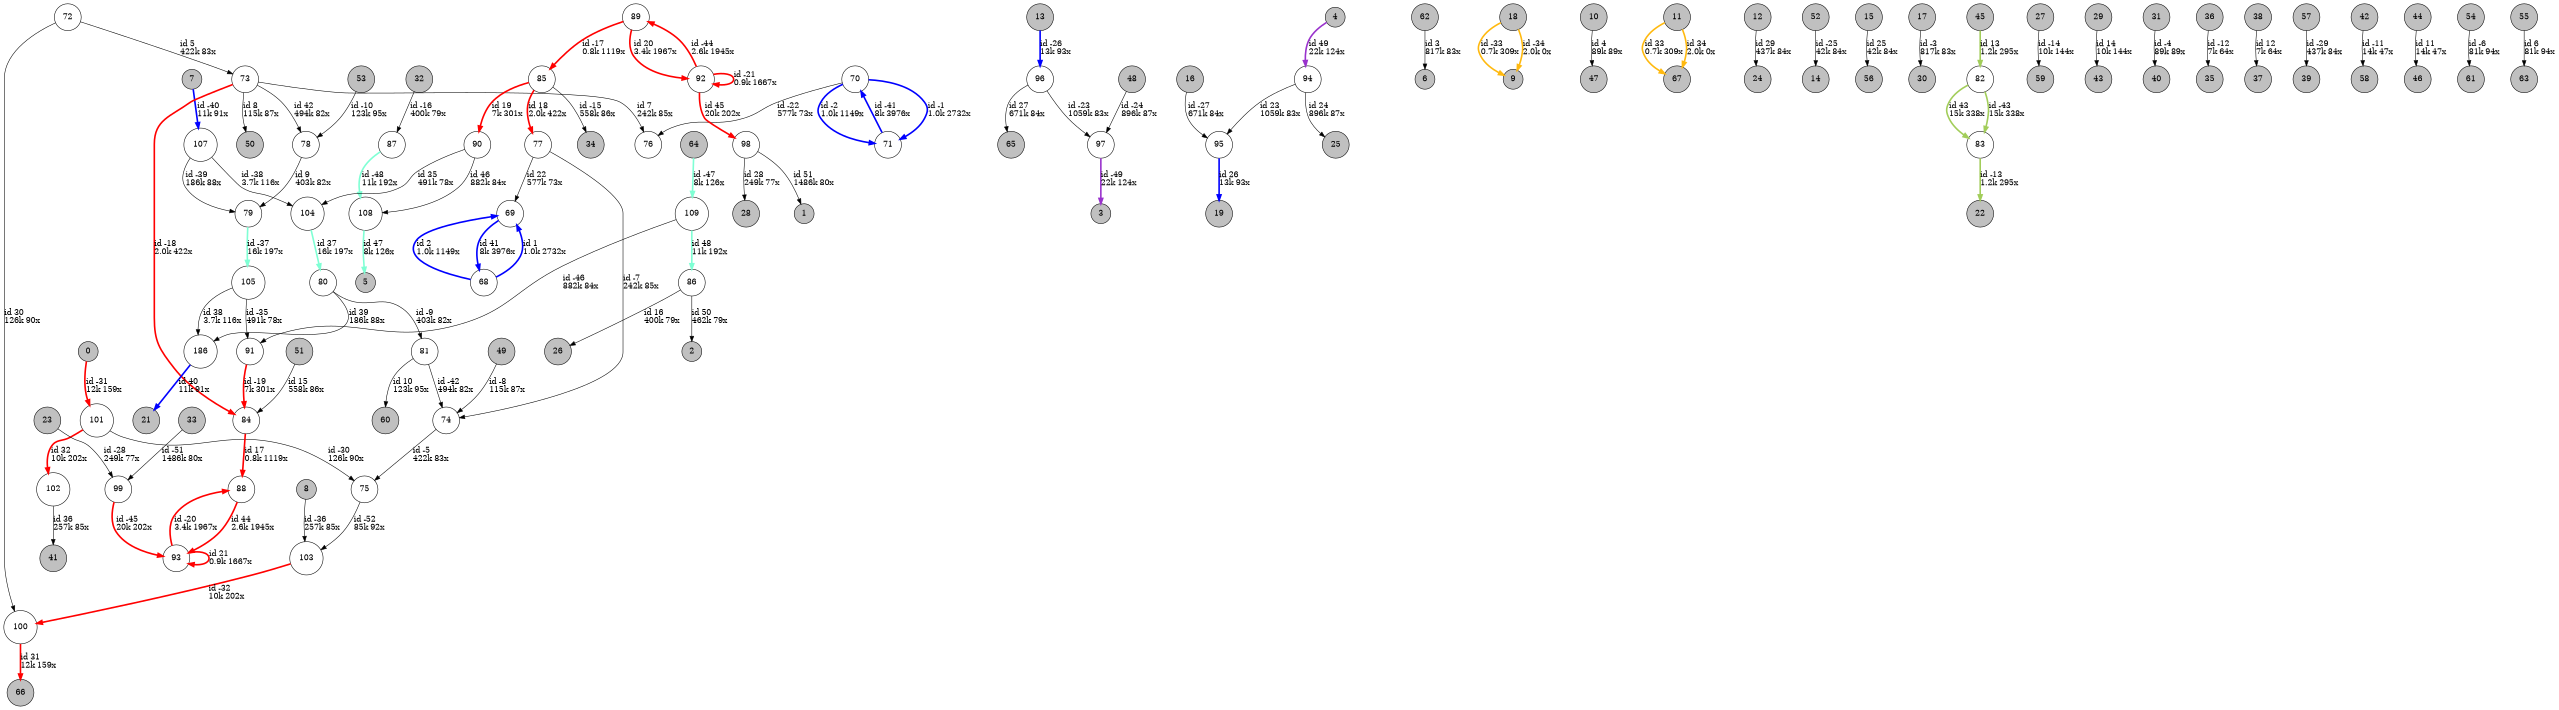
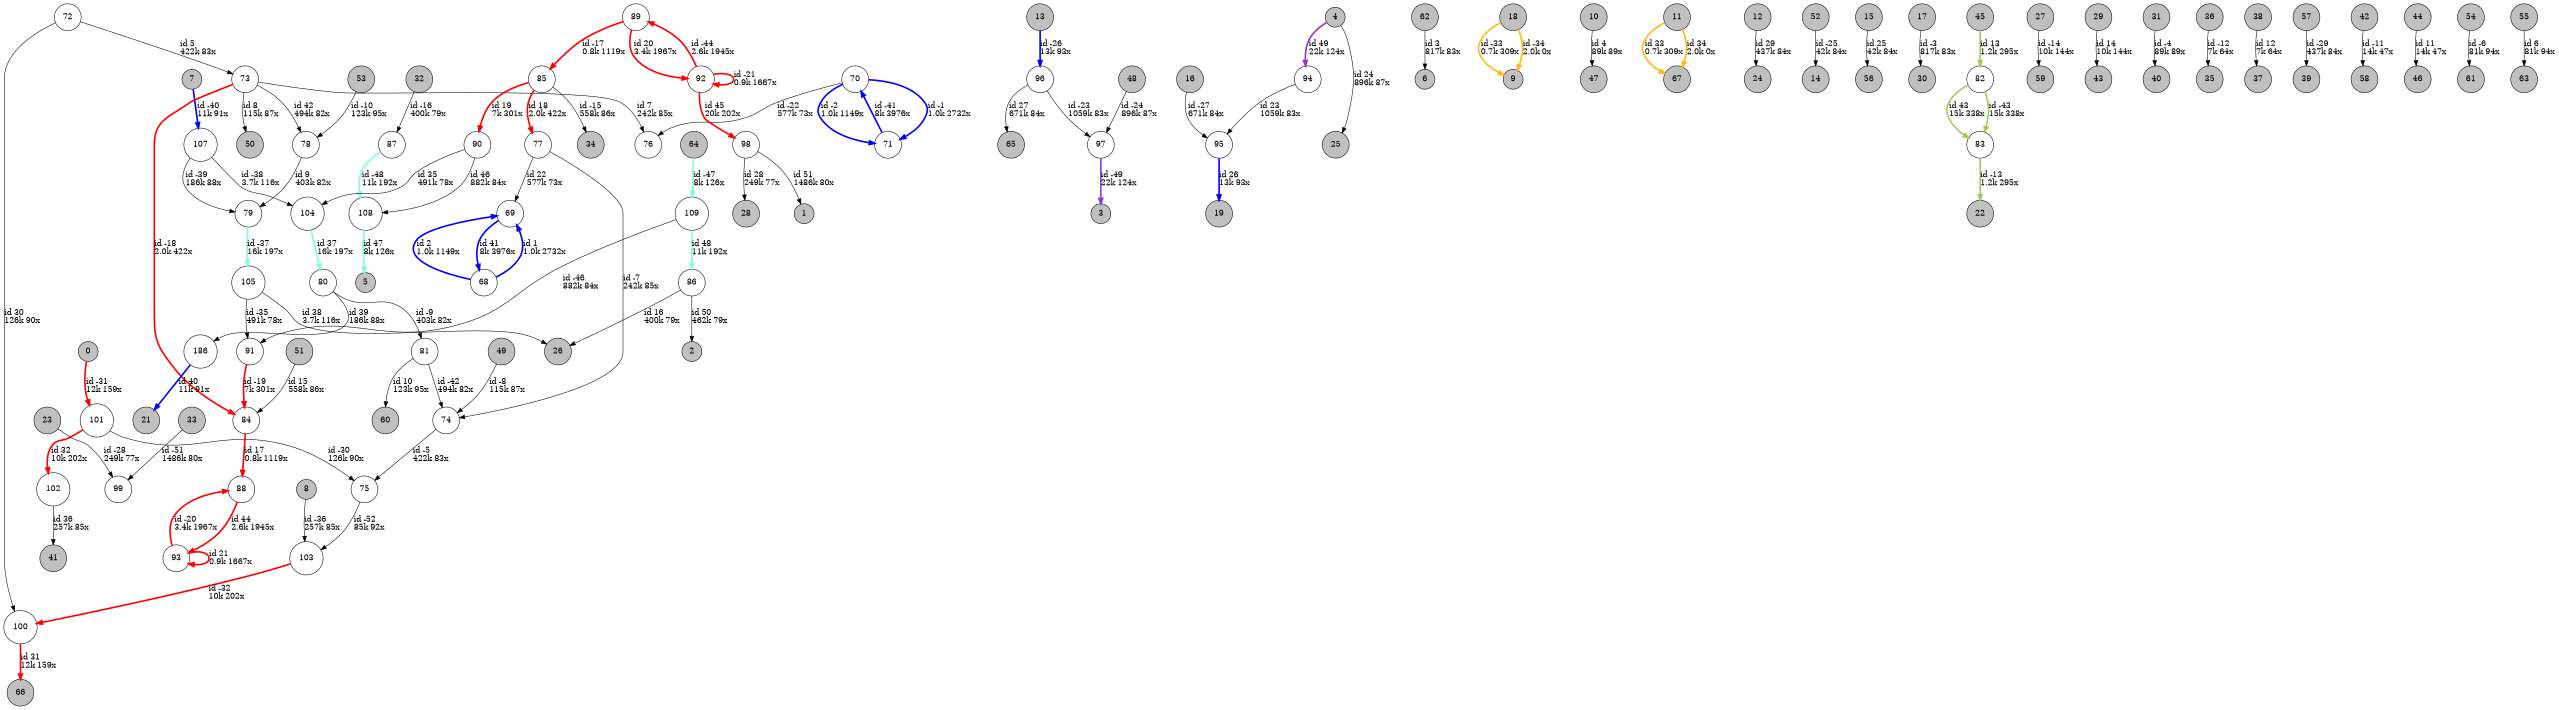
(1308, 115) -> (1353, 76)
(208, 303) -> (374, 333)
(122, 539) -> none
